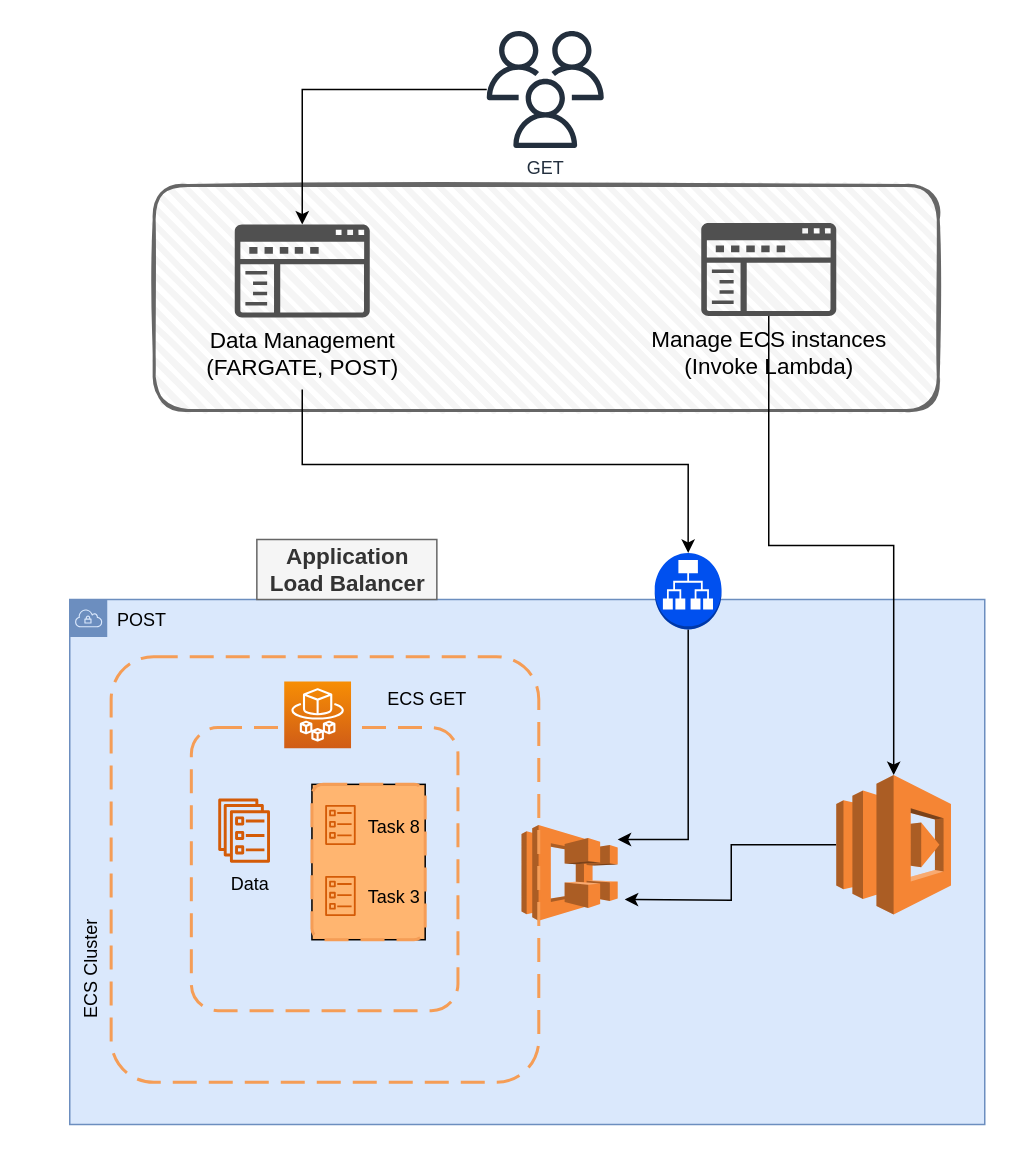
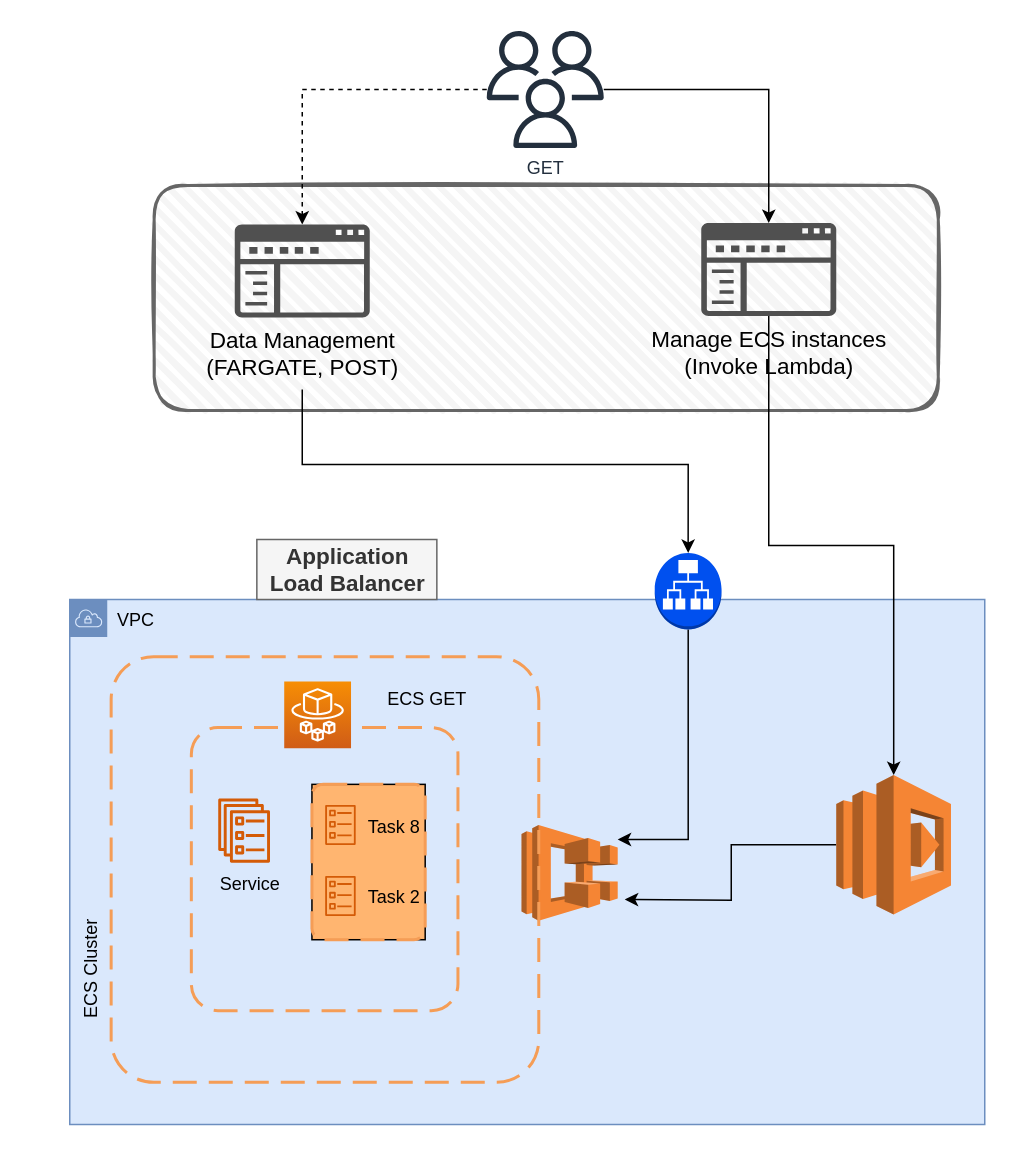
(338, 89) -> (338, 89)
none -> (744, 89)
(138, 621) -> (133, 621)
(251, 884) -> (251, 884)
(395, 898) -> (395, 898)
